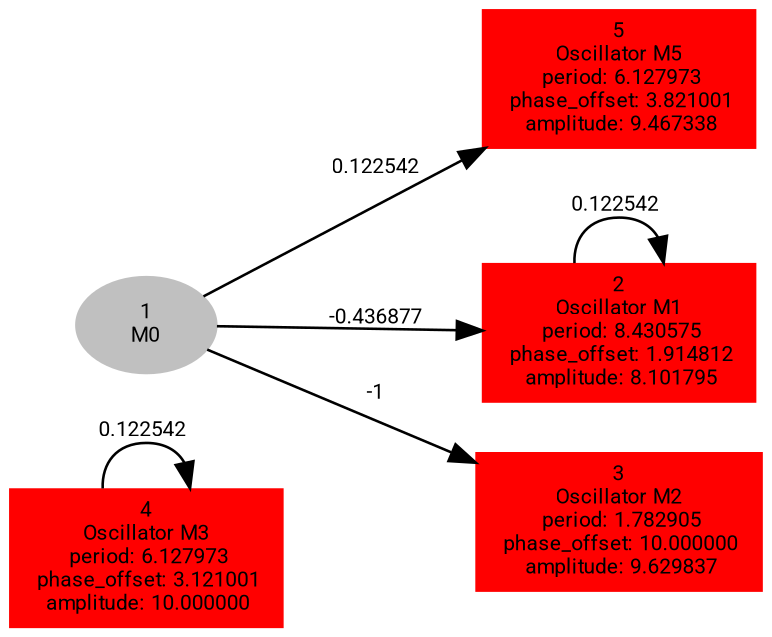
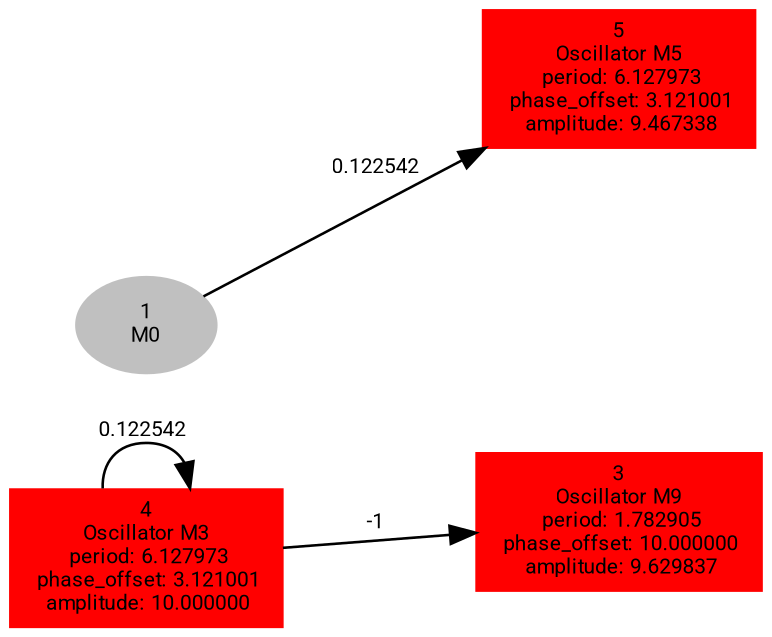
(619, 101) -> (619, 101)
(619, 333) -> none
(329, 401) -> (366, 541)
(619, 497) -> (619, 497)
